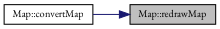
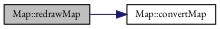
(106, 14) -> (103, 14)
